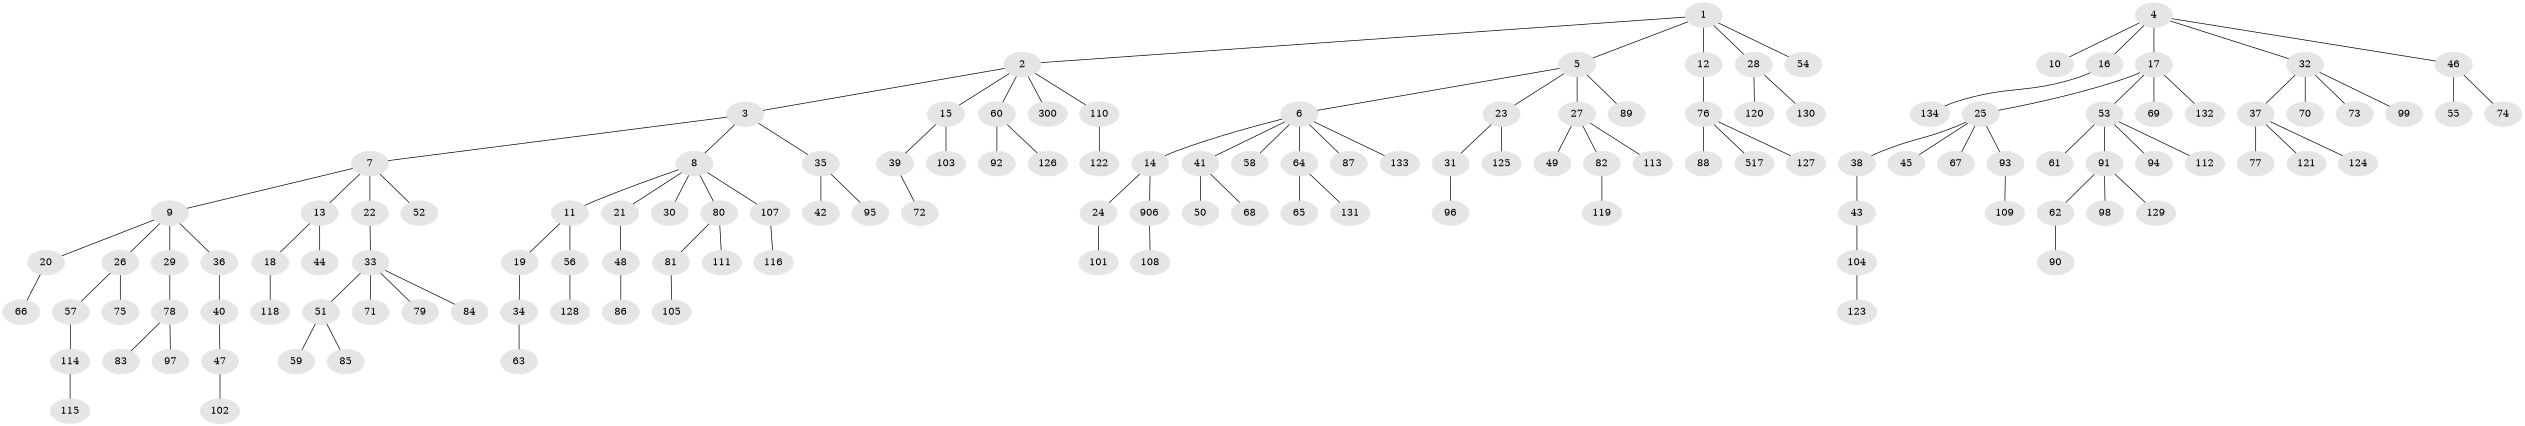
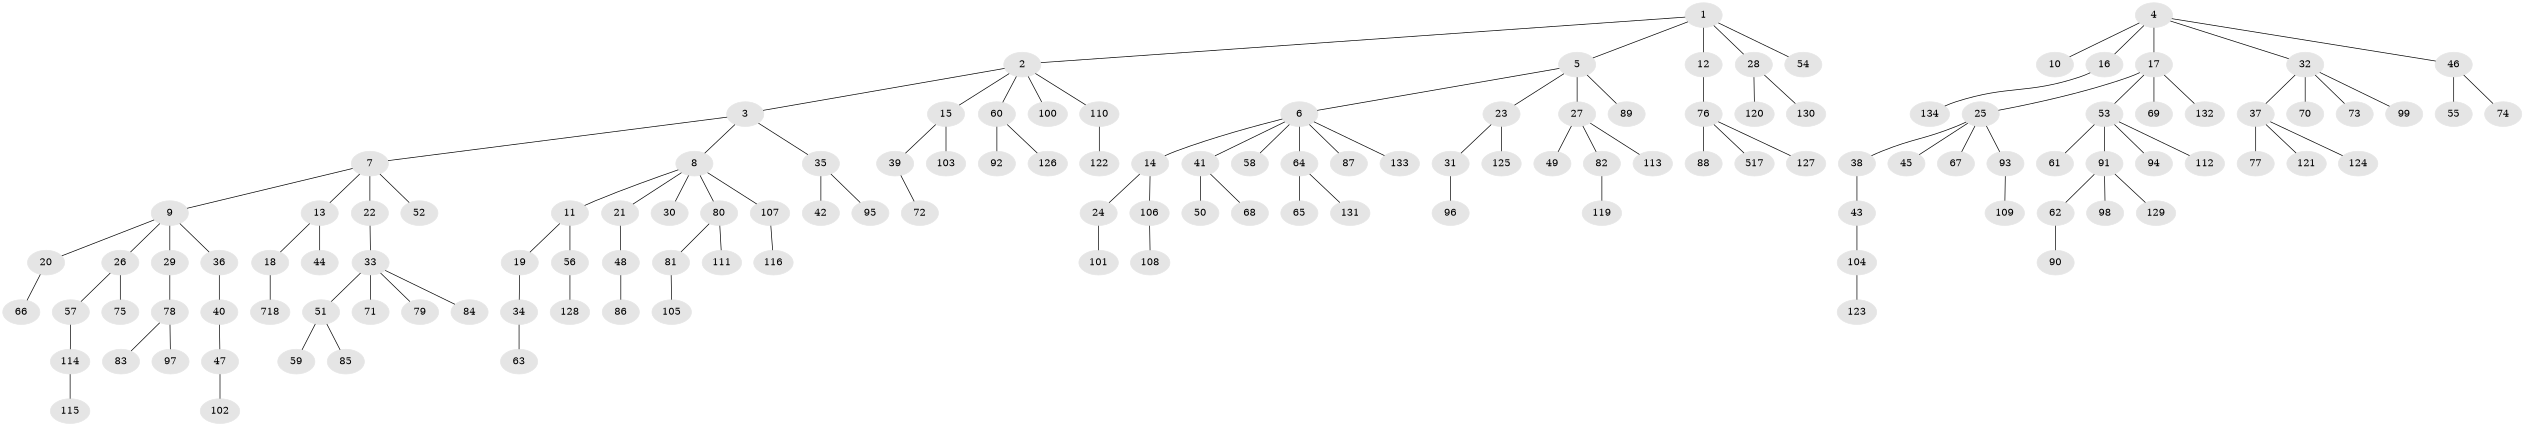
(1048, 114) -> (1048, 114)
(1150, 213) -> (1150, 213)
(270, 312) -> (270, 312)
